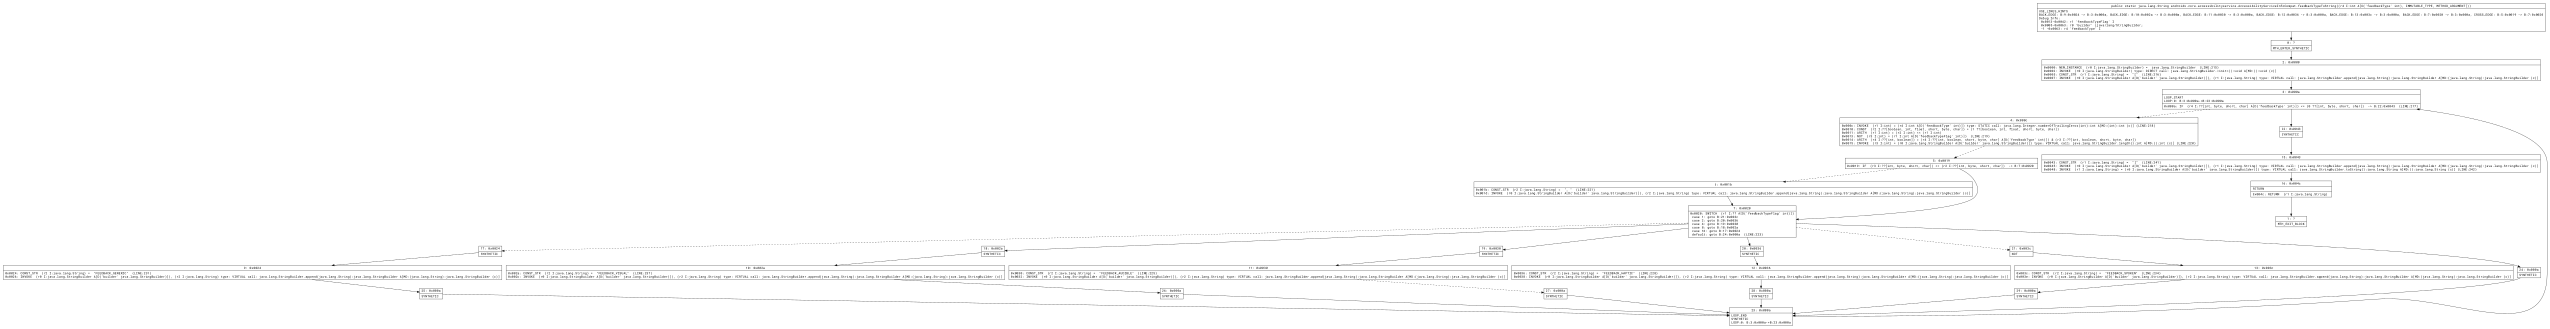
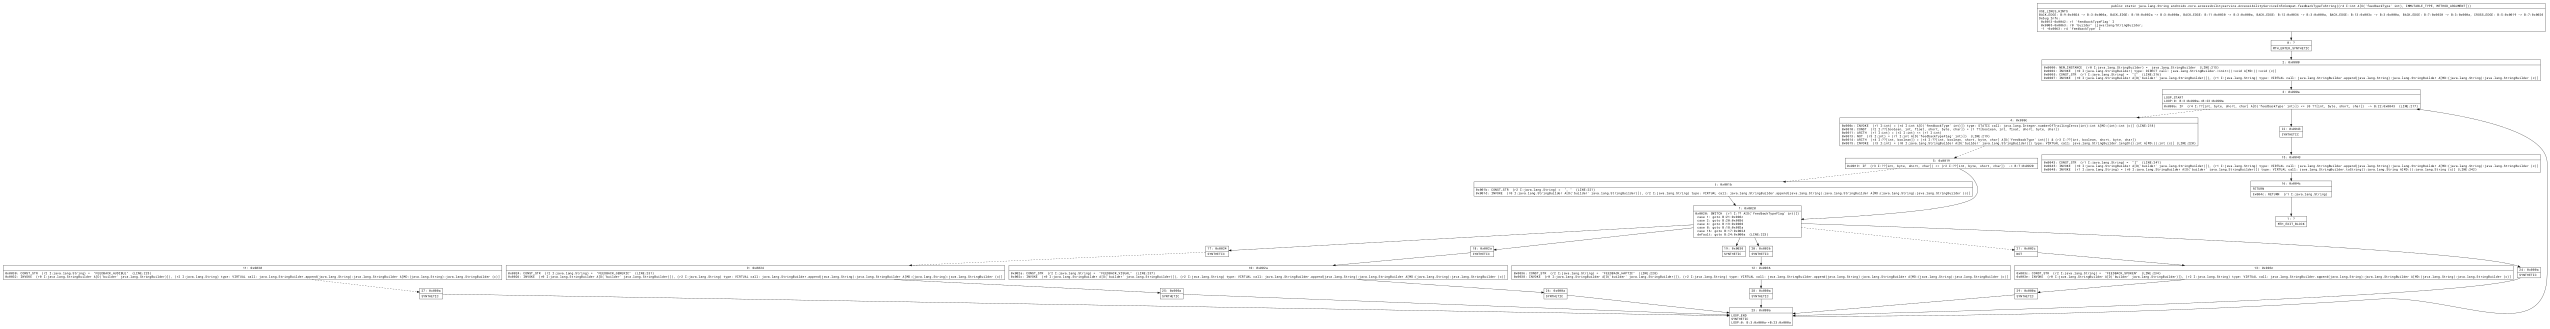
(1096, 237) -> (1462, 238)
(406, 259) -> (1059, 259)
(1409, 259) -> none
